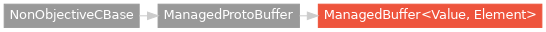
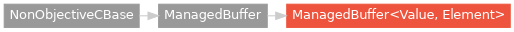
(229, 16) -> (213, 16)
